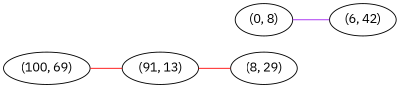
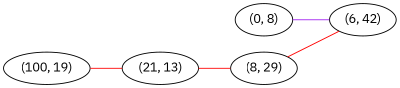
none -> (313, 44)
(47, 68) -> (47, 68)
(160, 68) -> (160, 68)
